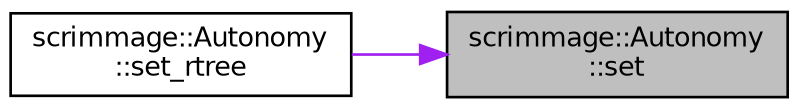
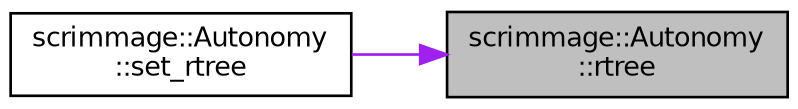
(617, 55) -> (617, 55)
